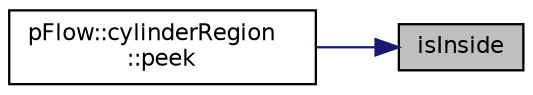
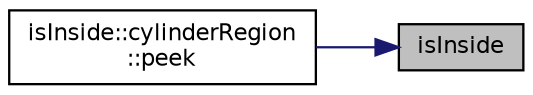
(163, 47) -> (163, 47)
